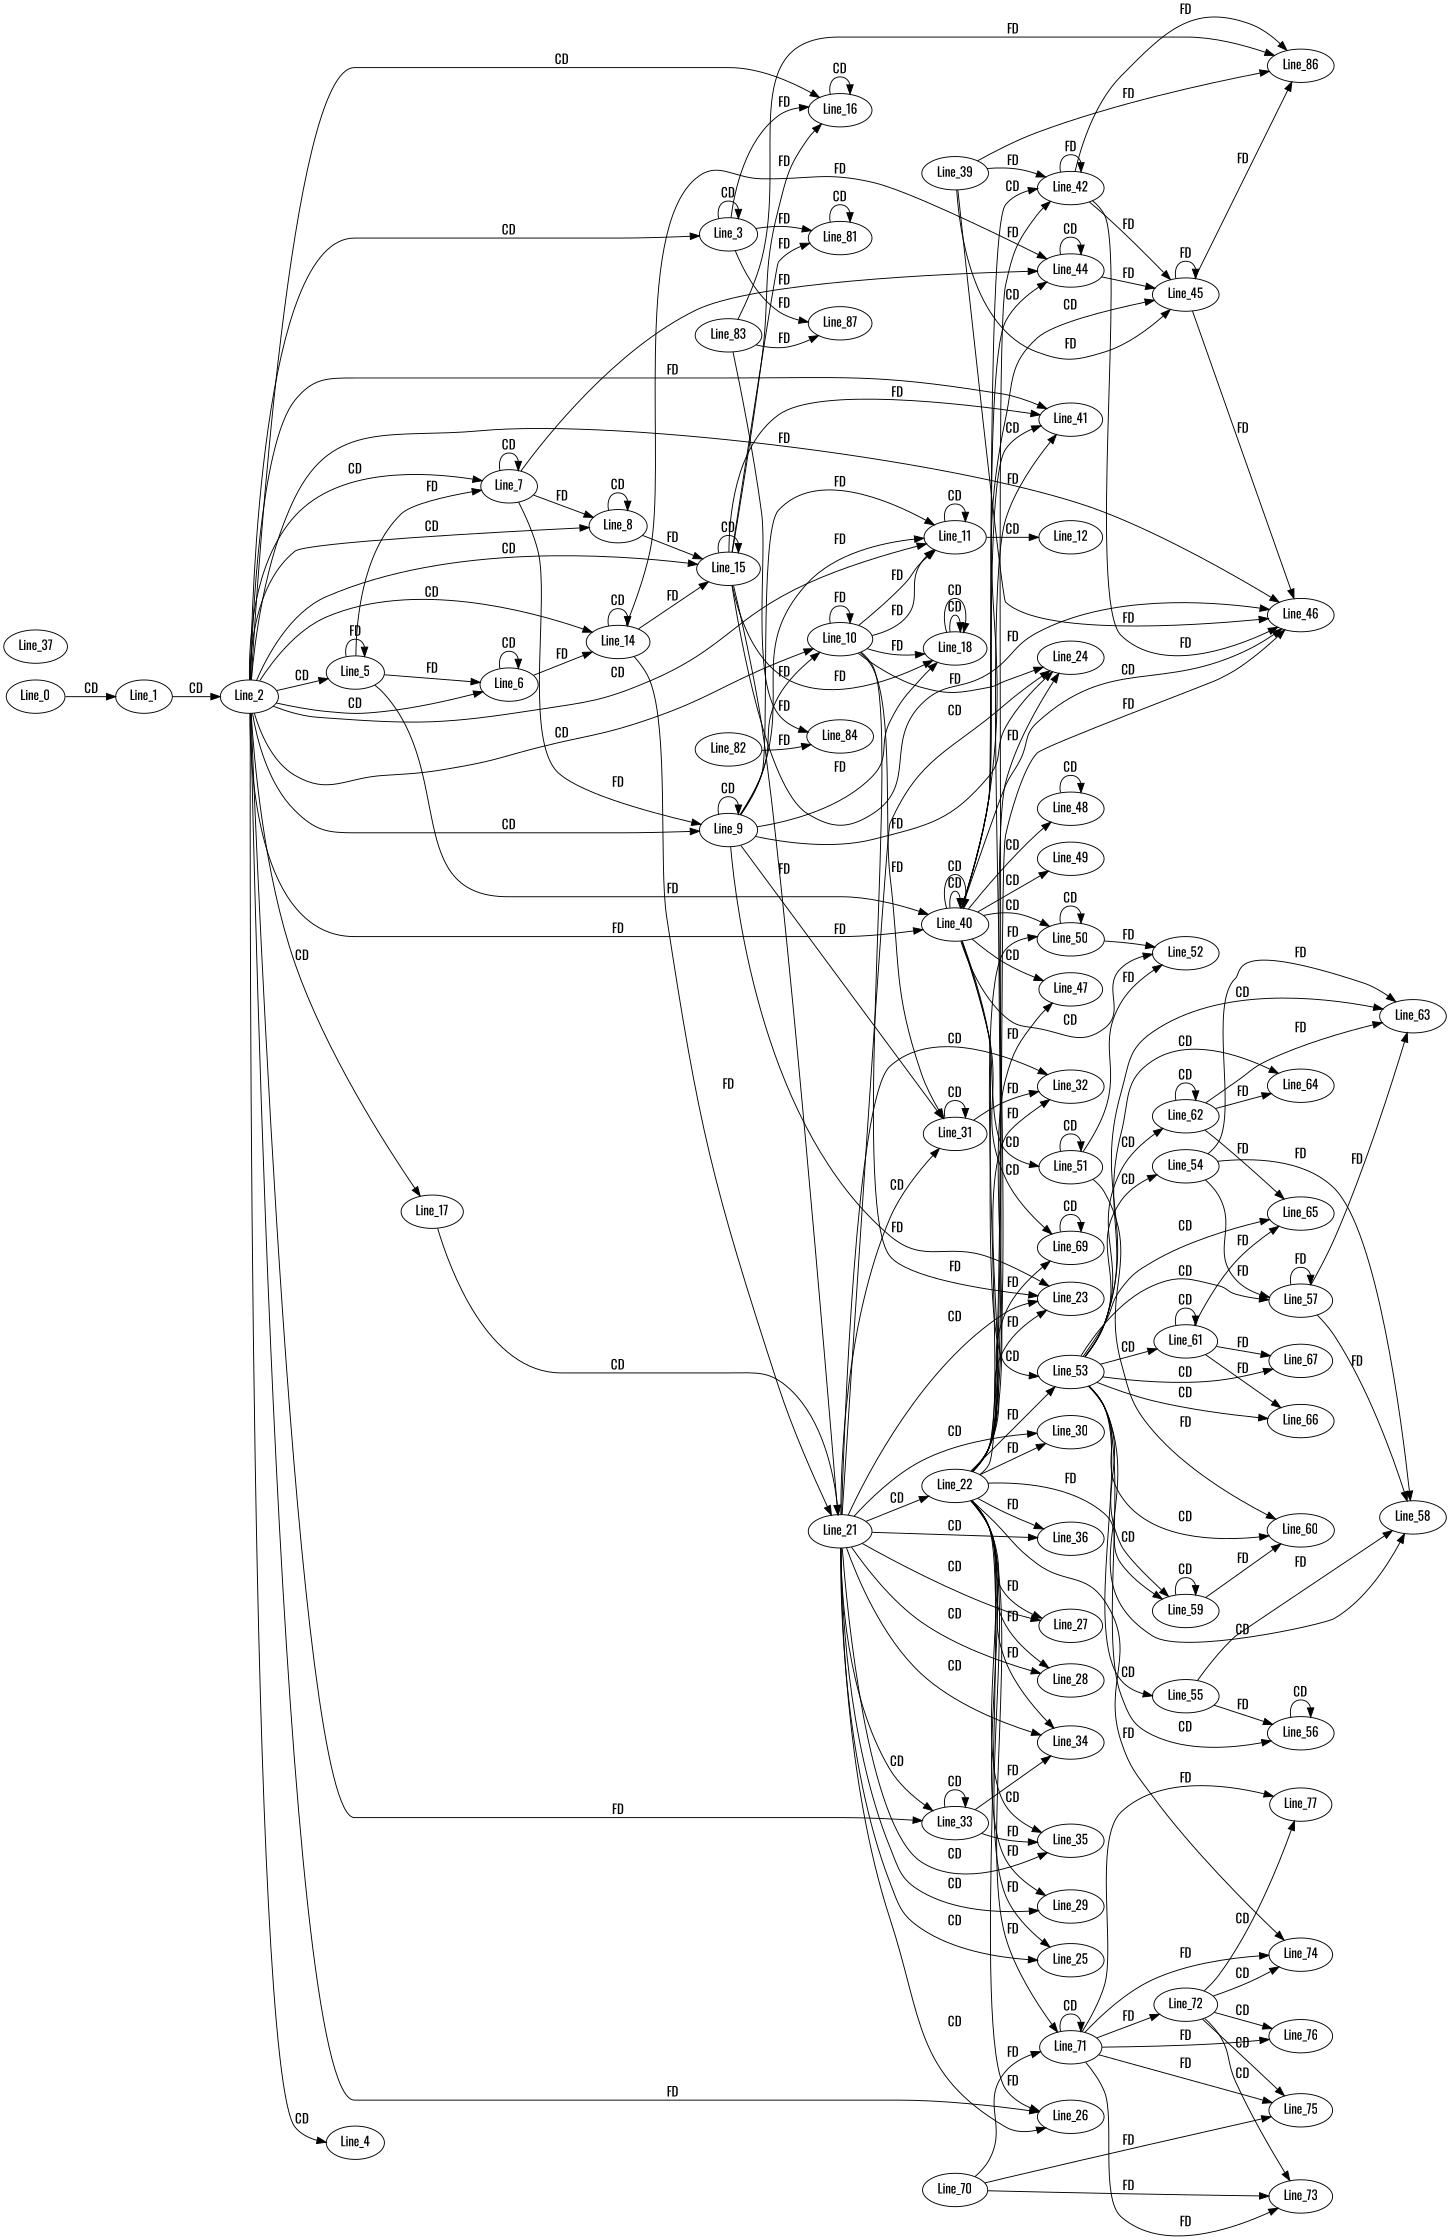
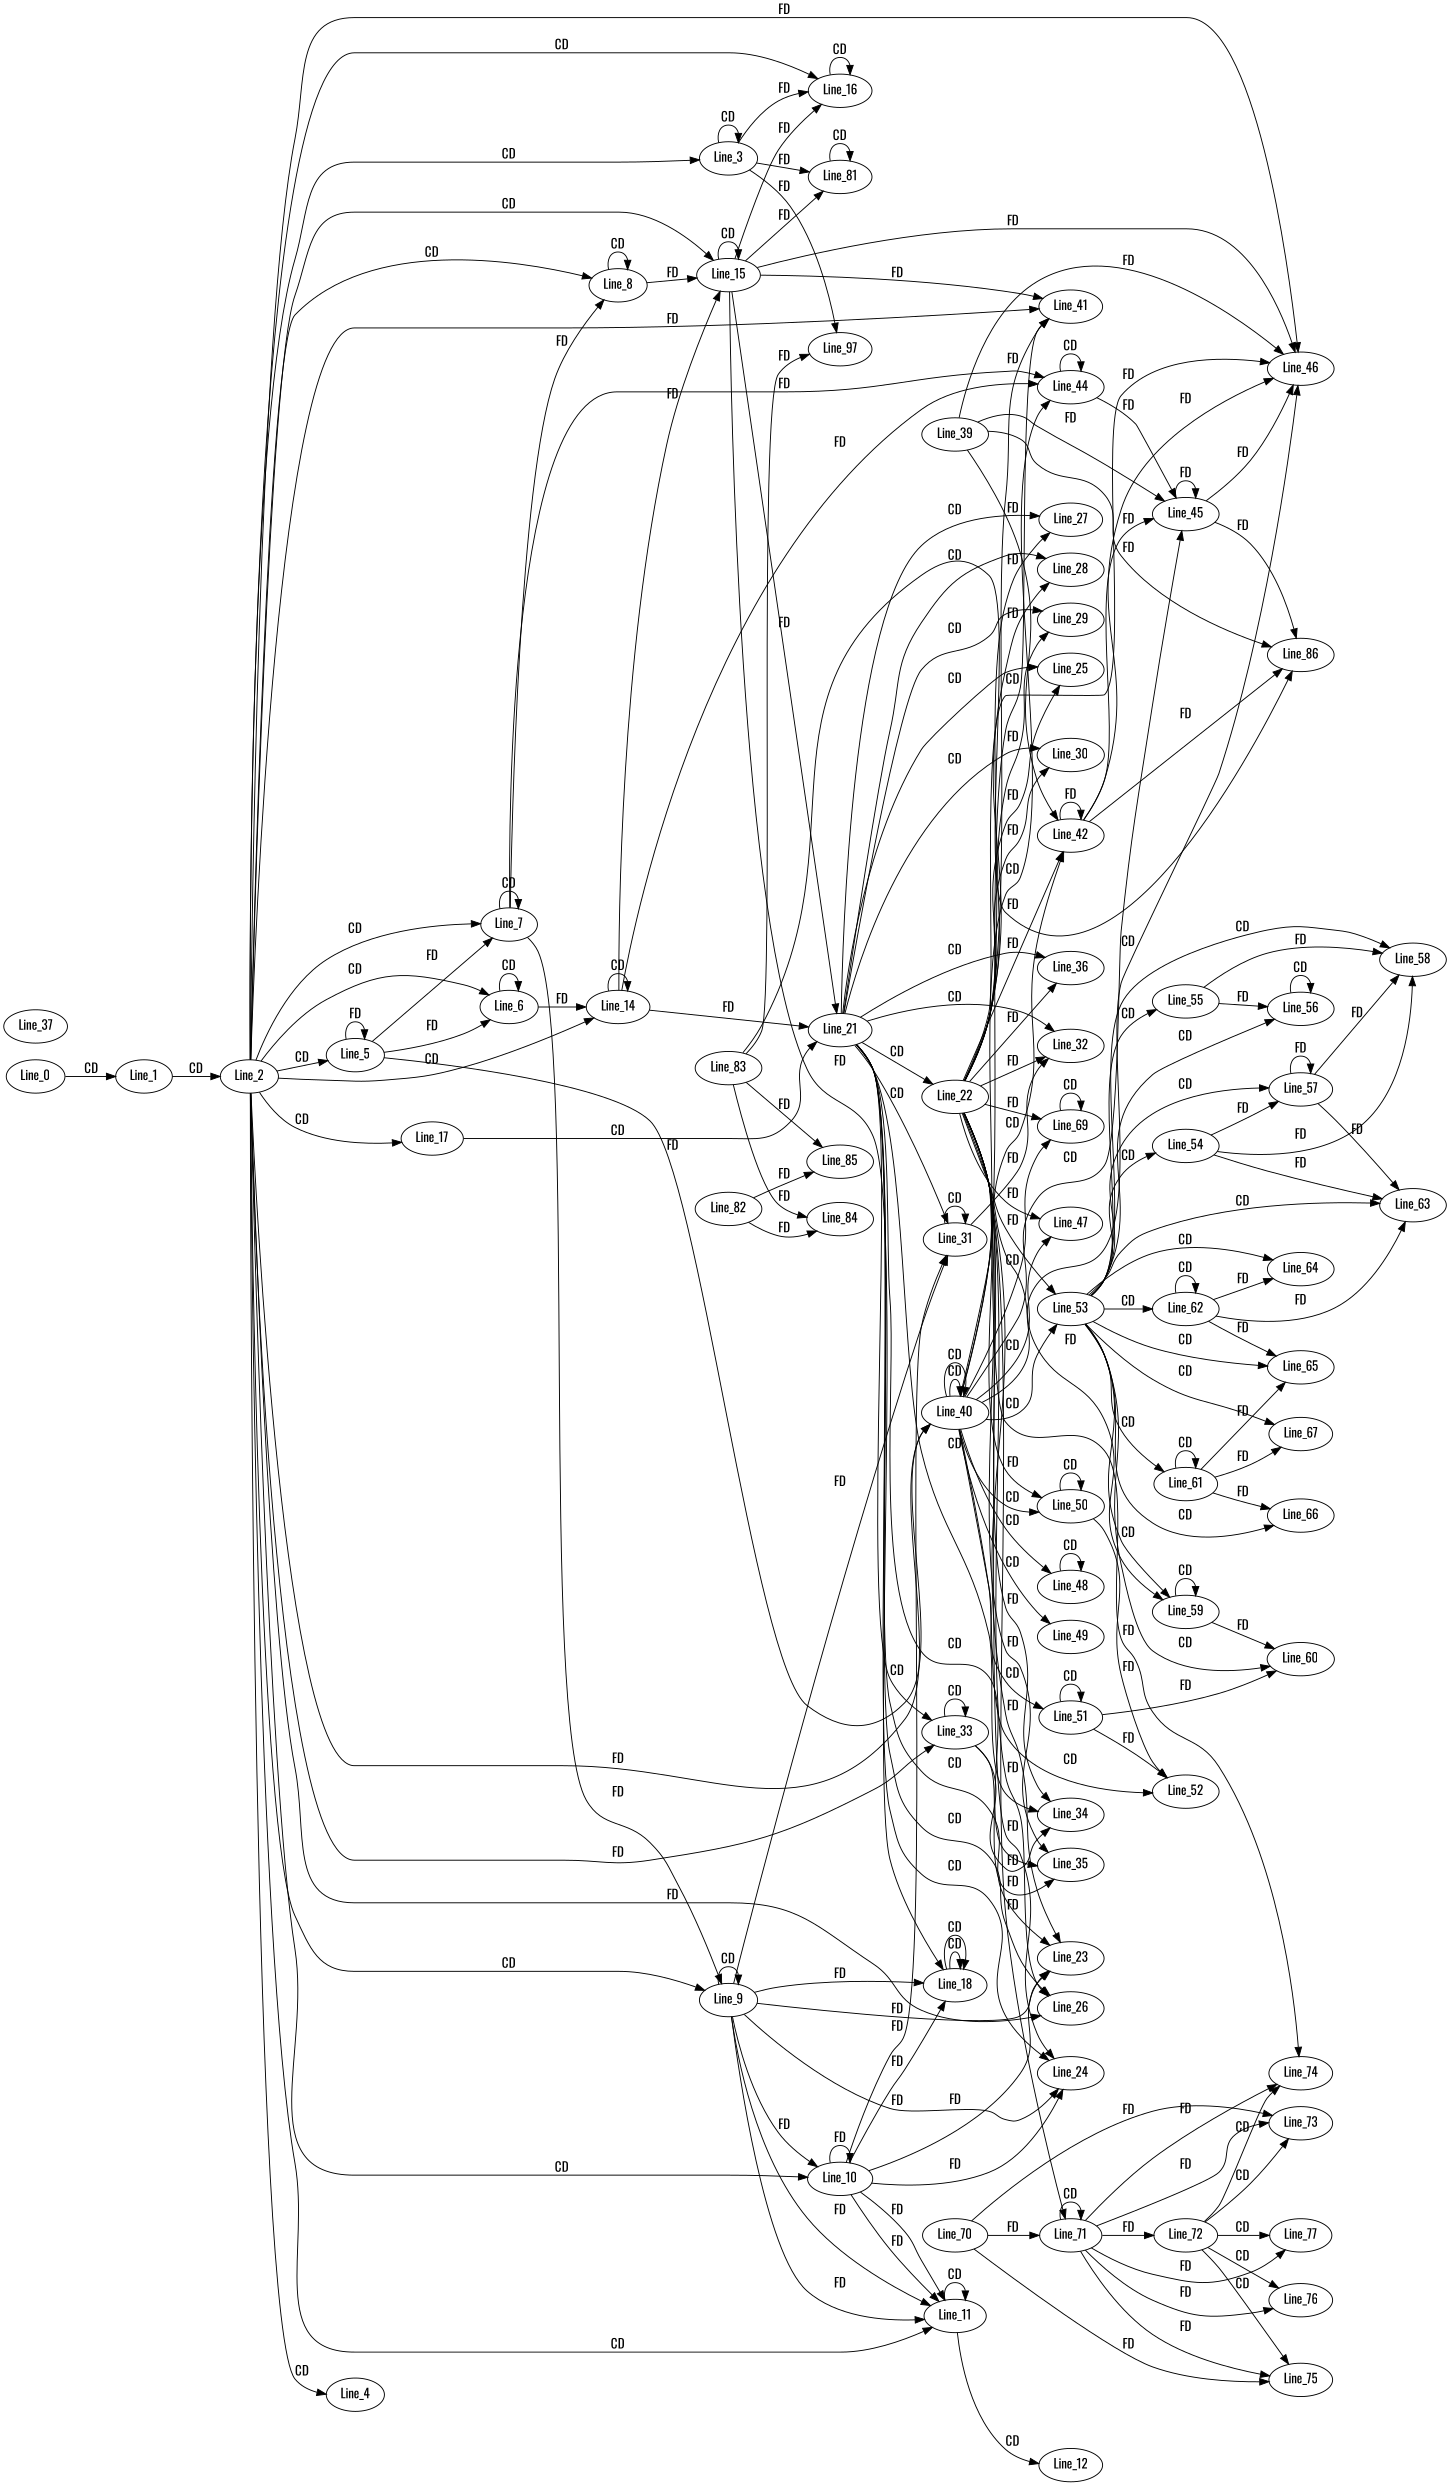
(840, 323) -> (840, 349)
none -> (840, 1162)
(1013, 1799) -> (1013, 1643)
